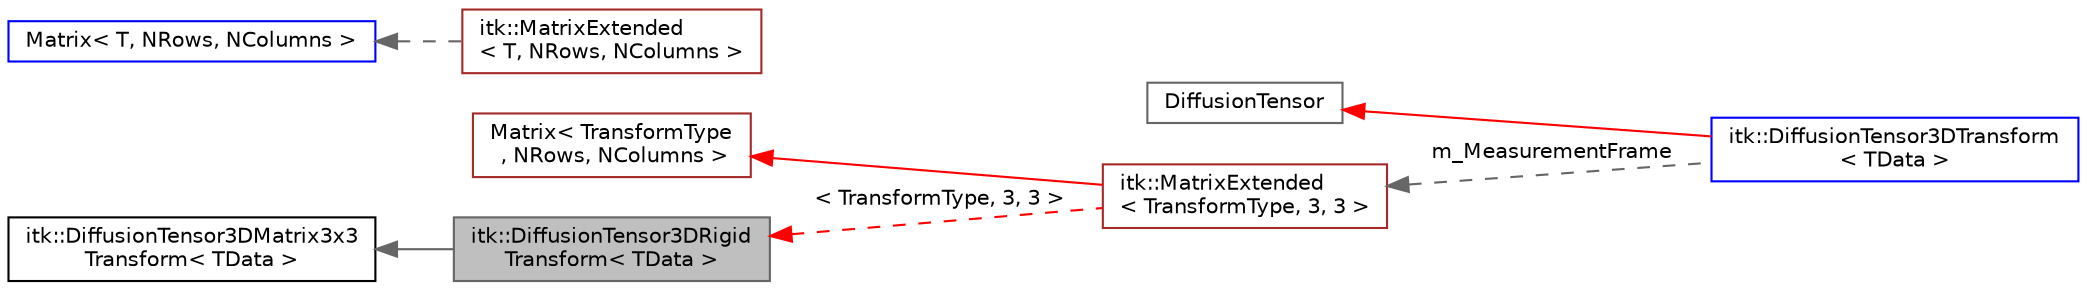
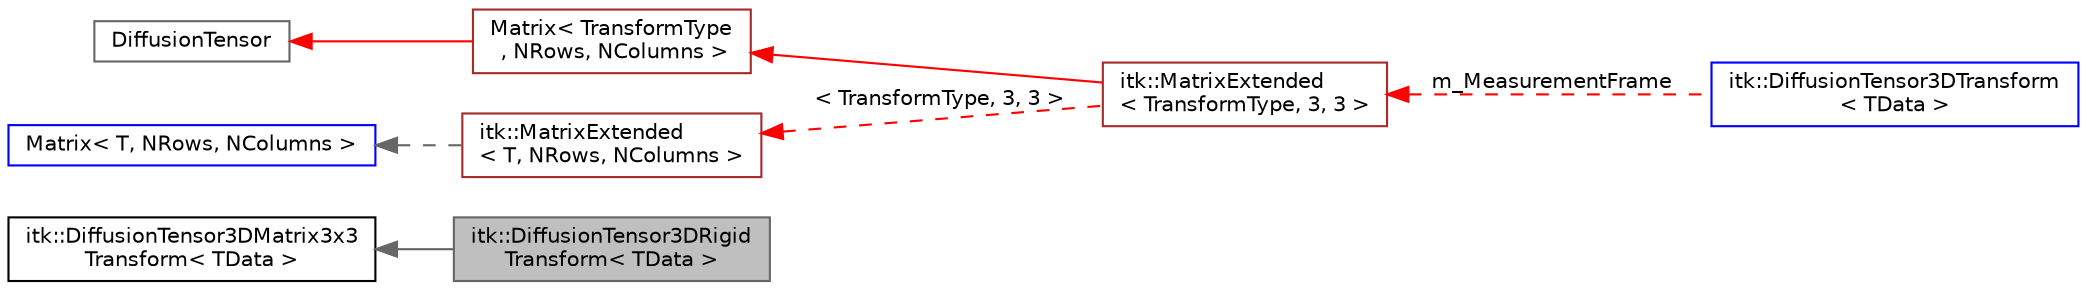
(1538, 124) -> (393, 41)
(1560, 174) -> (1560, 94)
(947, 221) -> (943, 119)
